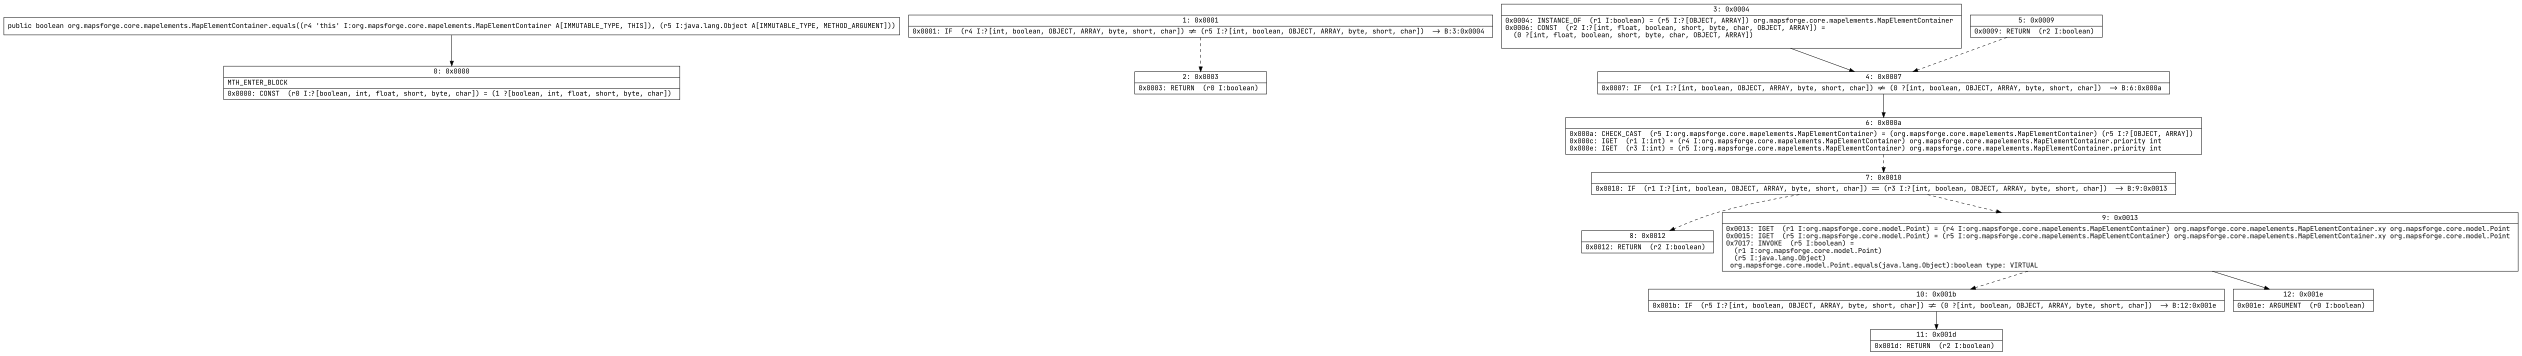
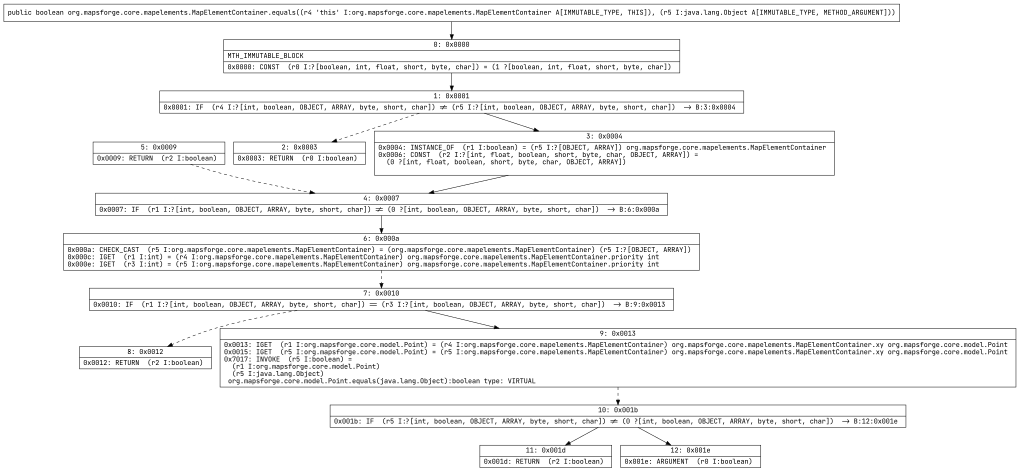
none -> (452, 79)
(258, 83) -> (266, 56)
none -> (509, 121)
(1962, 203) -> (460, 319)
(2238, 279) -> (652, 435)
